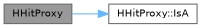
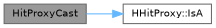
(38, 14) -> (45, 14)
